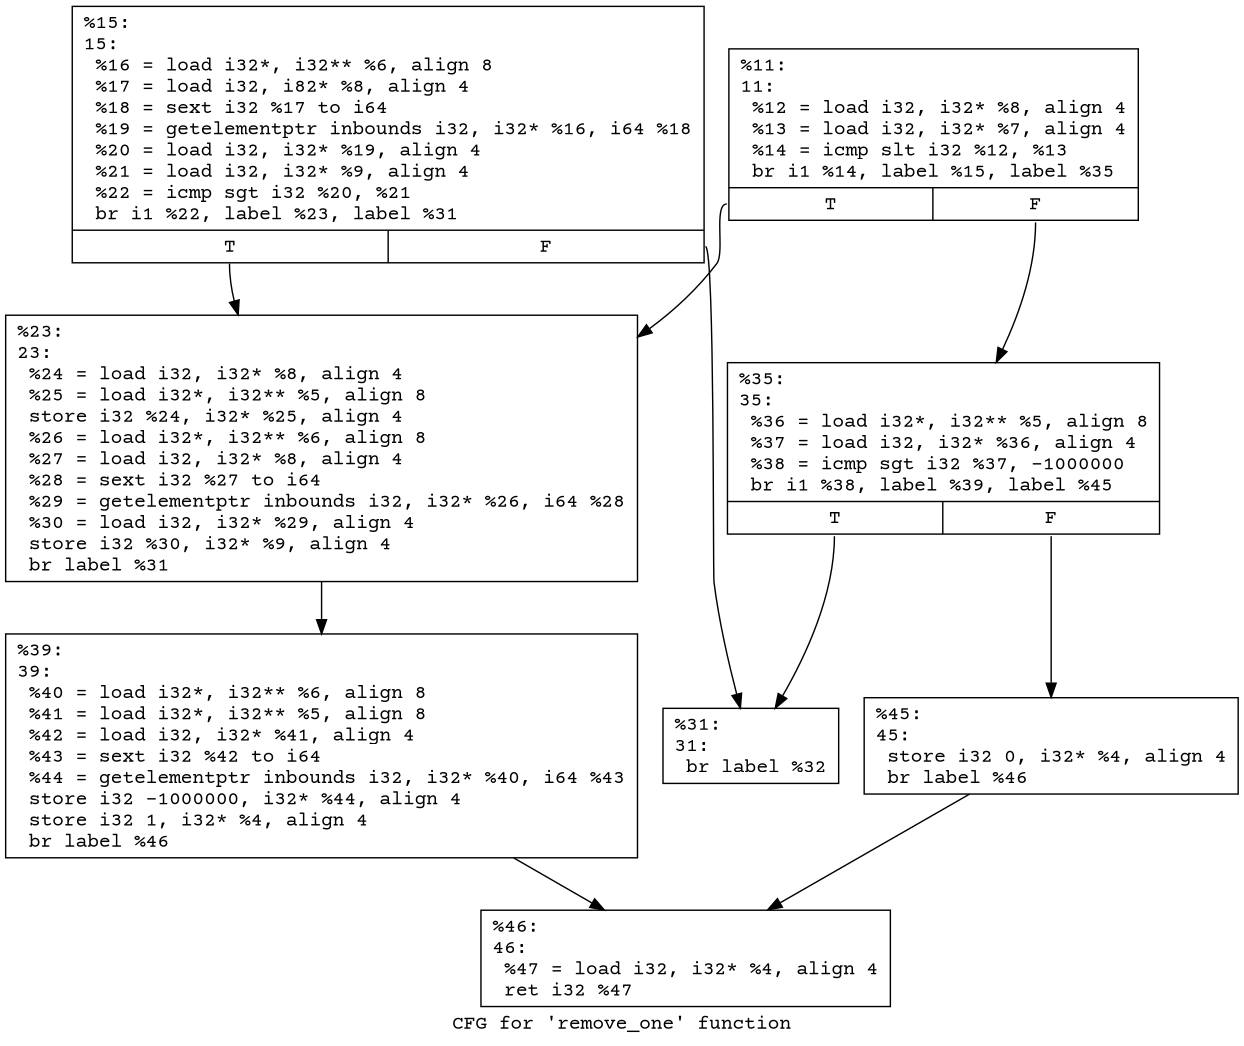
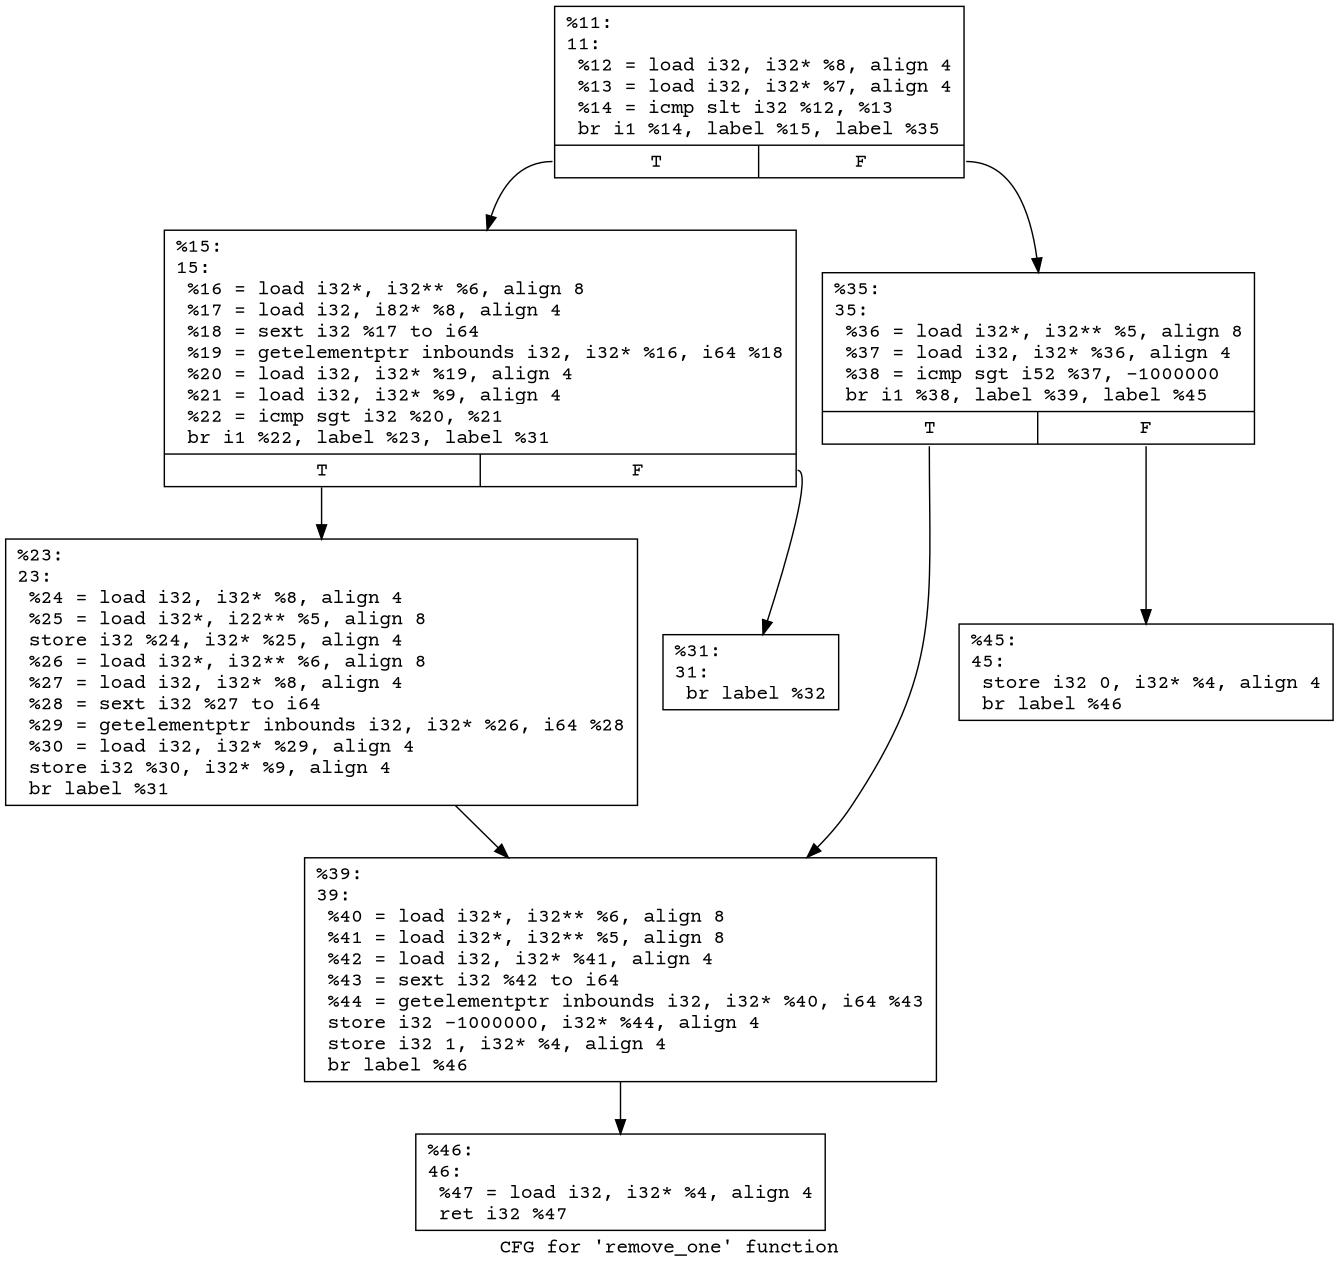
(699, 284) -> (513, 178)
(222, 395) -> (222, 618)
(932, 463) -> (1027, 373)
(818, 619) -> (919, 660)
(875, 848) -> none
